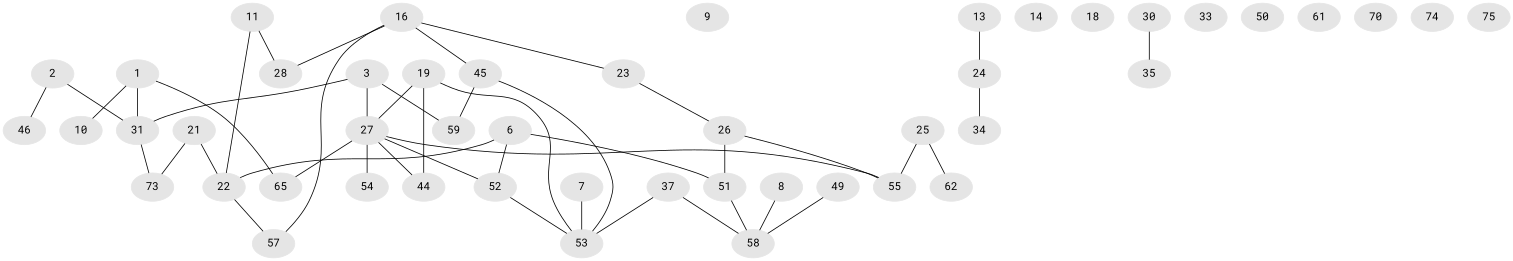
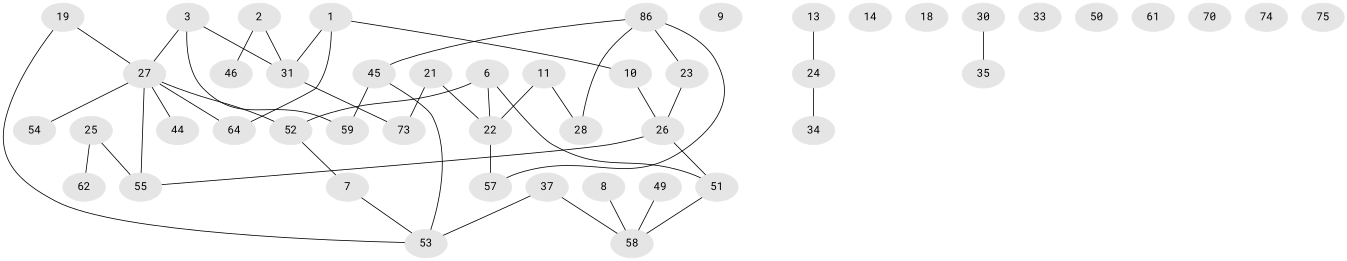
(402, 17) -> (646, 17)
none -> (647, 102)
(424, 130) -> none
(281, 187) -> (234, 130)
(539, 215) -> (319, 159)
